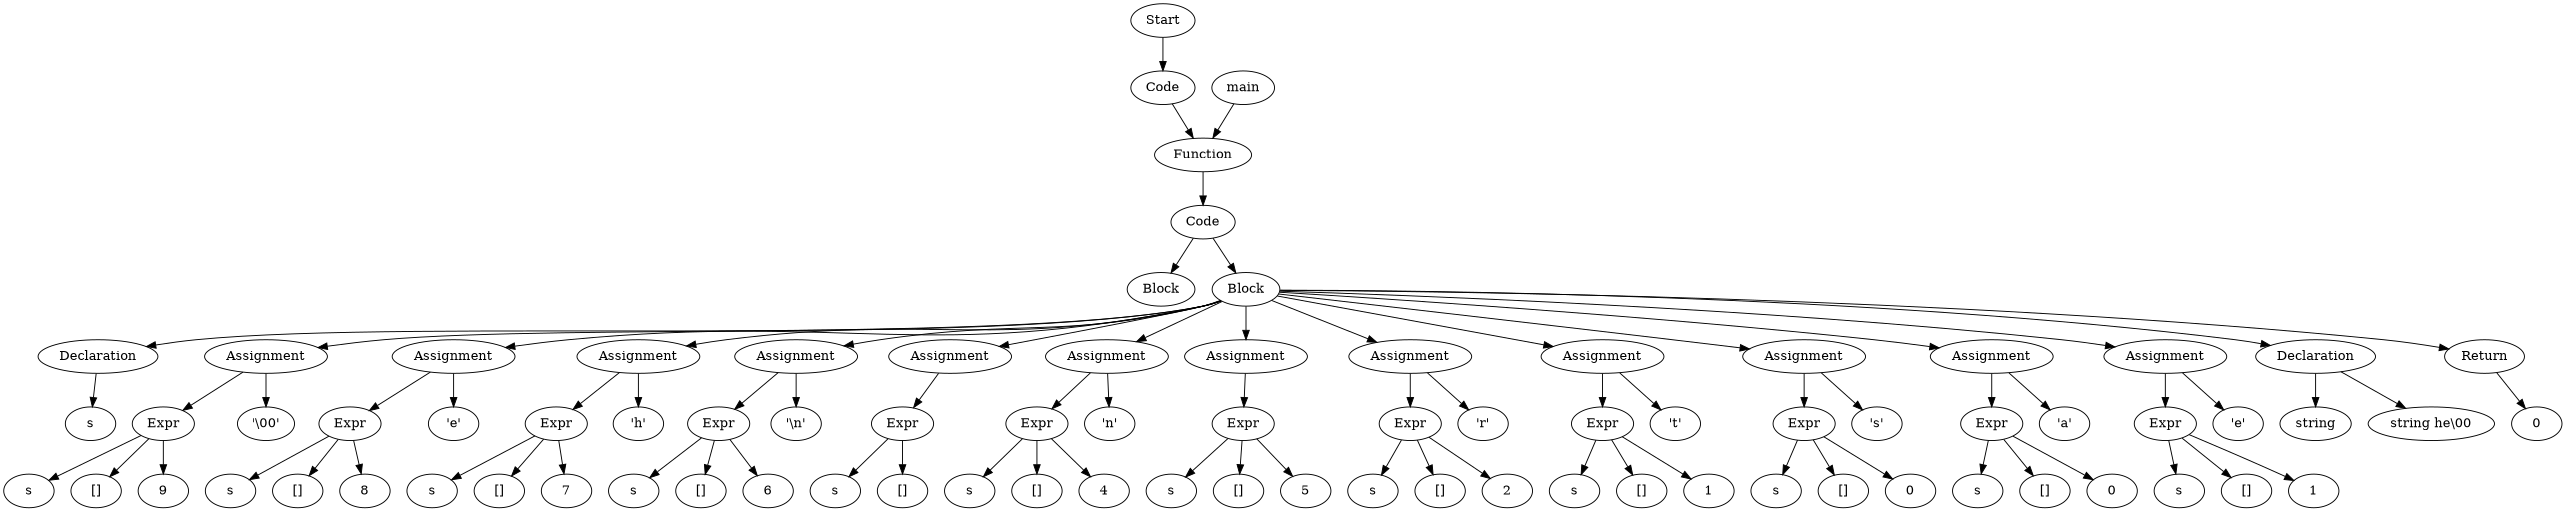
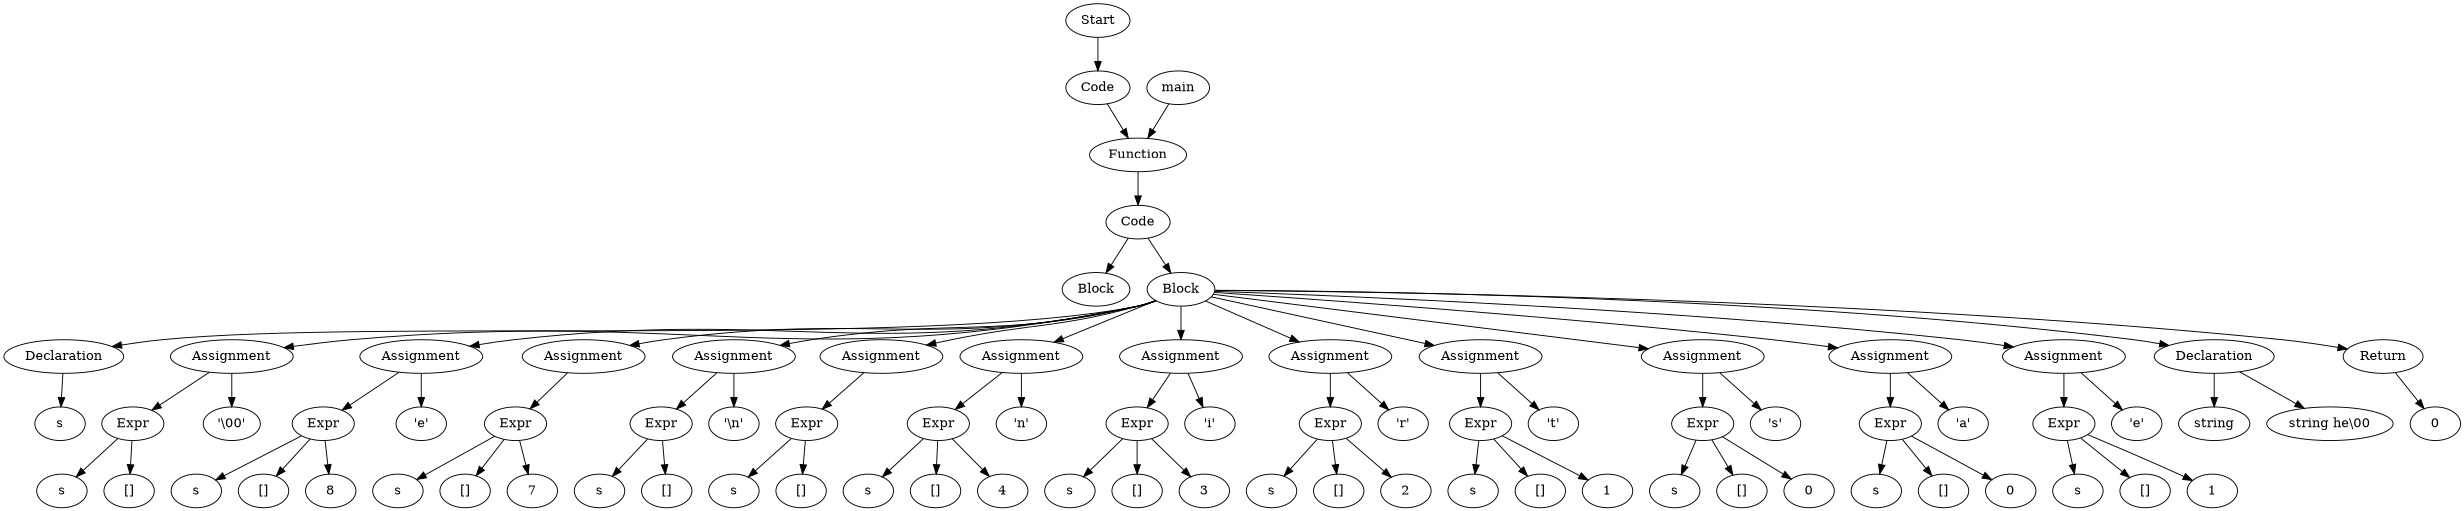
(638, 424) -> none
none -> (1210, 424)
(163, 491) -> none
(768, 491) -> none
(1306, 491) -> (1204, 491)
